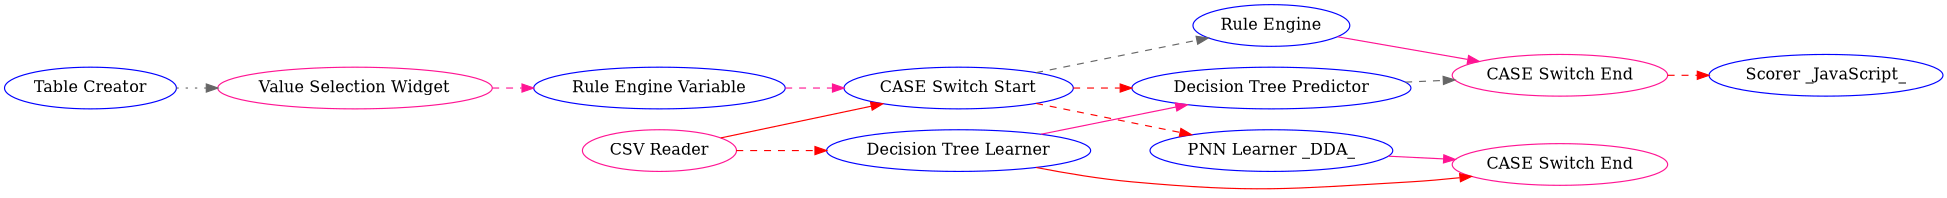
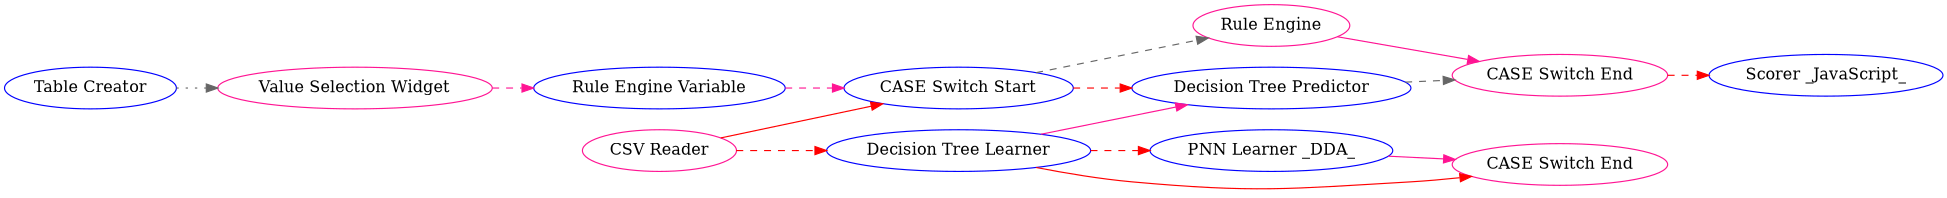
(1271, 25) -> (1271, 25)
(1097, 116) -> (1114, 151)
